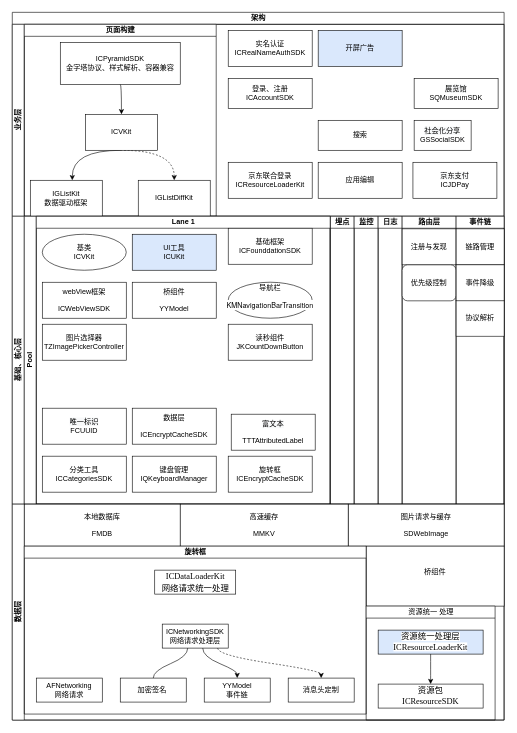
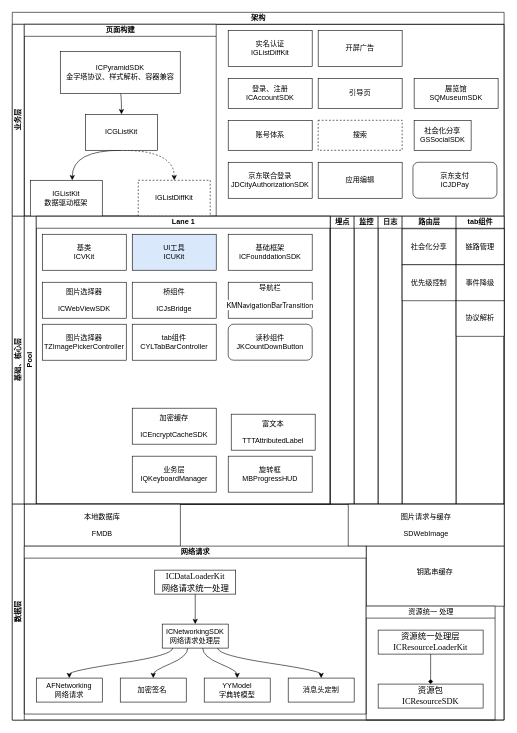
(270, 48) -> (270, 48)
(360, 48) -> (360, 48)
(120, 63) -> (120, 72)
none -> (360, 93)
(122, 132) -> (122, 132)
none -> (270, 135)
(360, 135) -> (360, 135)
(270, 180) -> (270, 180)
(455, 180) -> (455, 180)
(174, 198) -> (174, 198)
(481, 222) -> (481, 222)
(270, 246) -> (270, 252)
(429, 247) -> (429, 247)
(84, 252) -> (84, 252)
(429, 283) -> (429, 283)
(84, 300) -> (84, 300)
(174, 300) -> (174, 300)
(270, 300) -> (270, 300)
none -> (174, 342)
(270, 342) -> (270, 342)
(84, 426) -> none
(174, 426) -> (174, 426)
(84, 474) -> none
(174, 474) -> (174, 474)
(270, 474) -> (270, 474)
(264, 525) -> none
(196, 552) -> (196, 552)
(435, 576) -> (435, 576)
none -> (195, 619)
(431, 642) -> (431, 642)
none -> (120, 663)
(268, 663) -> (268, 663)
(155, 674) -> (154, 673)
(431, 679) -> (431, 678)
(237, 690) -> (237, 690)
